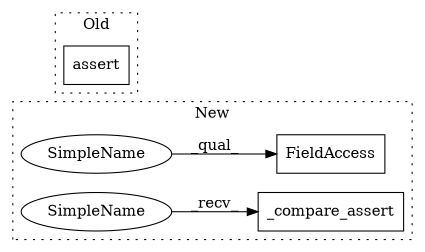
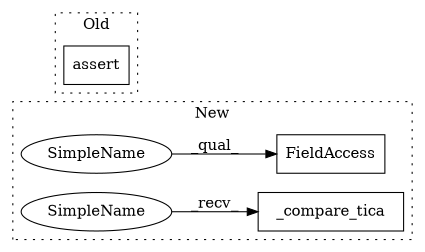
(331, 212) -> (331, 212)
